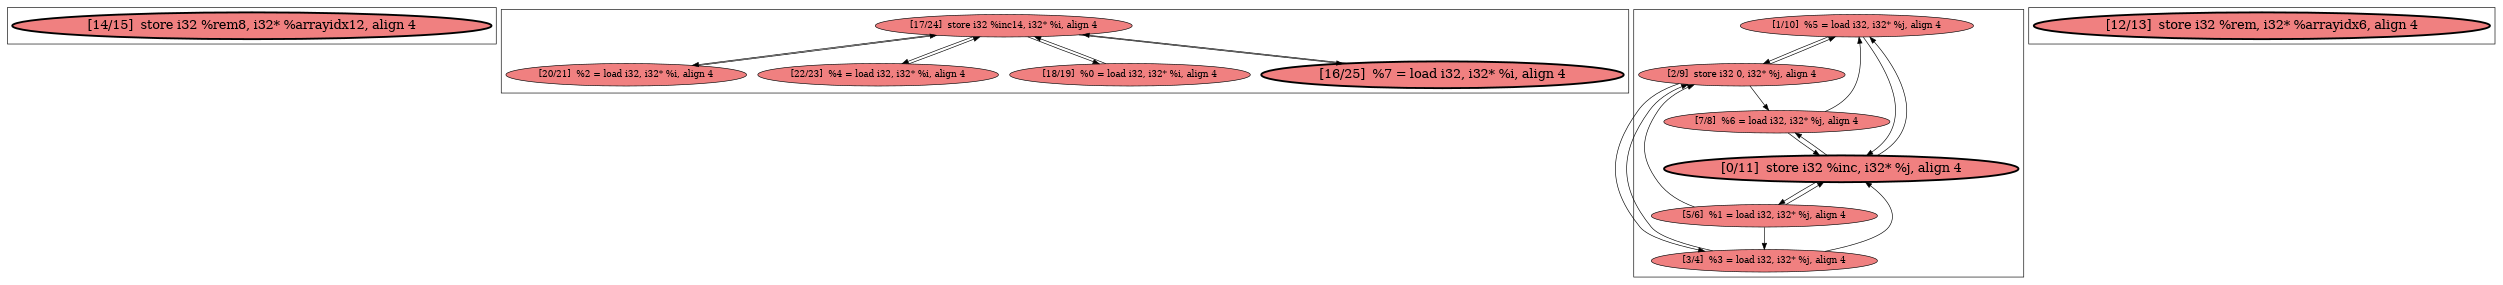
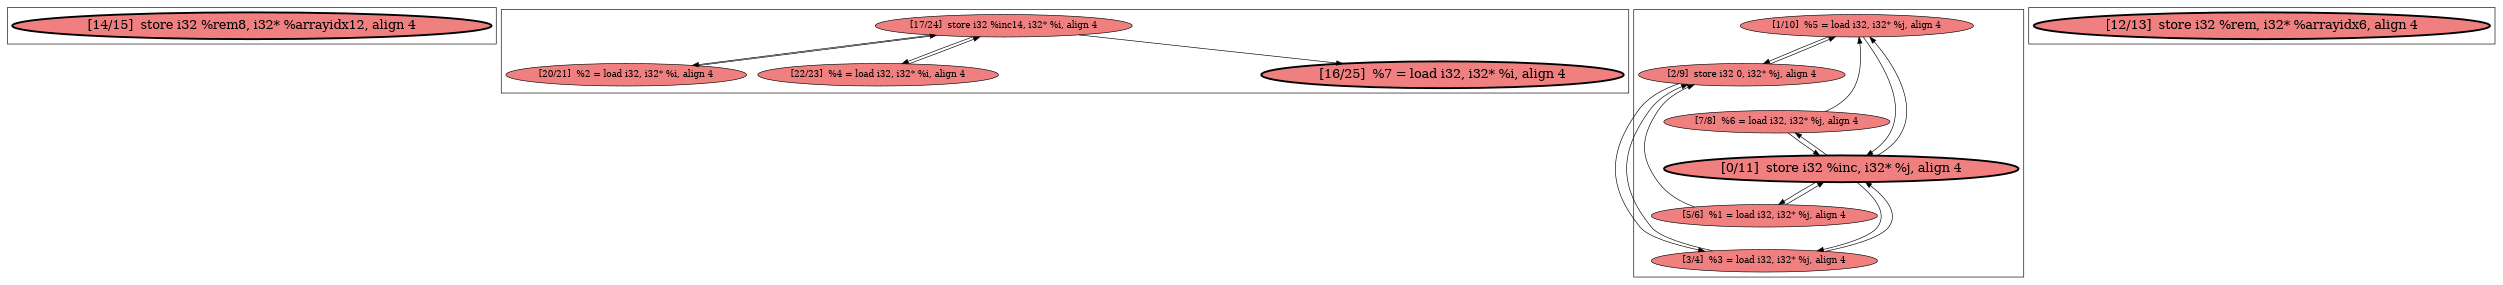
(1219, 49) -> none
(1130, 75) -> none
(1757, 96) -> none
(1764, 235) -> (1876, 229)
